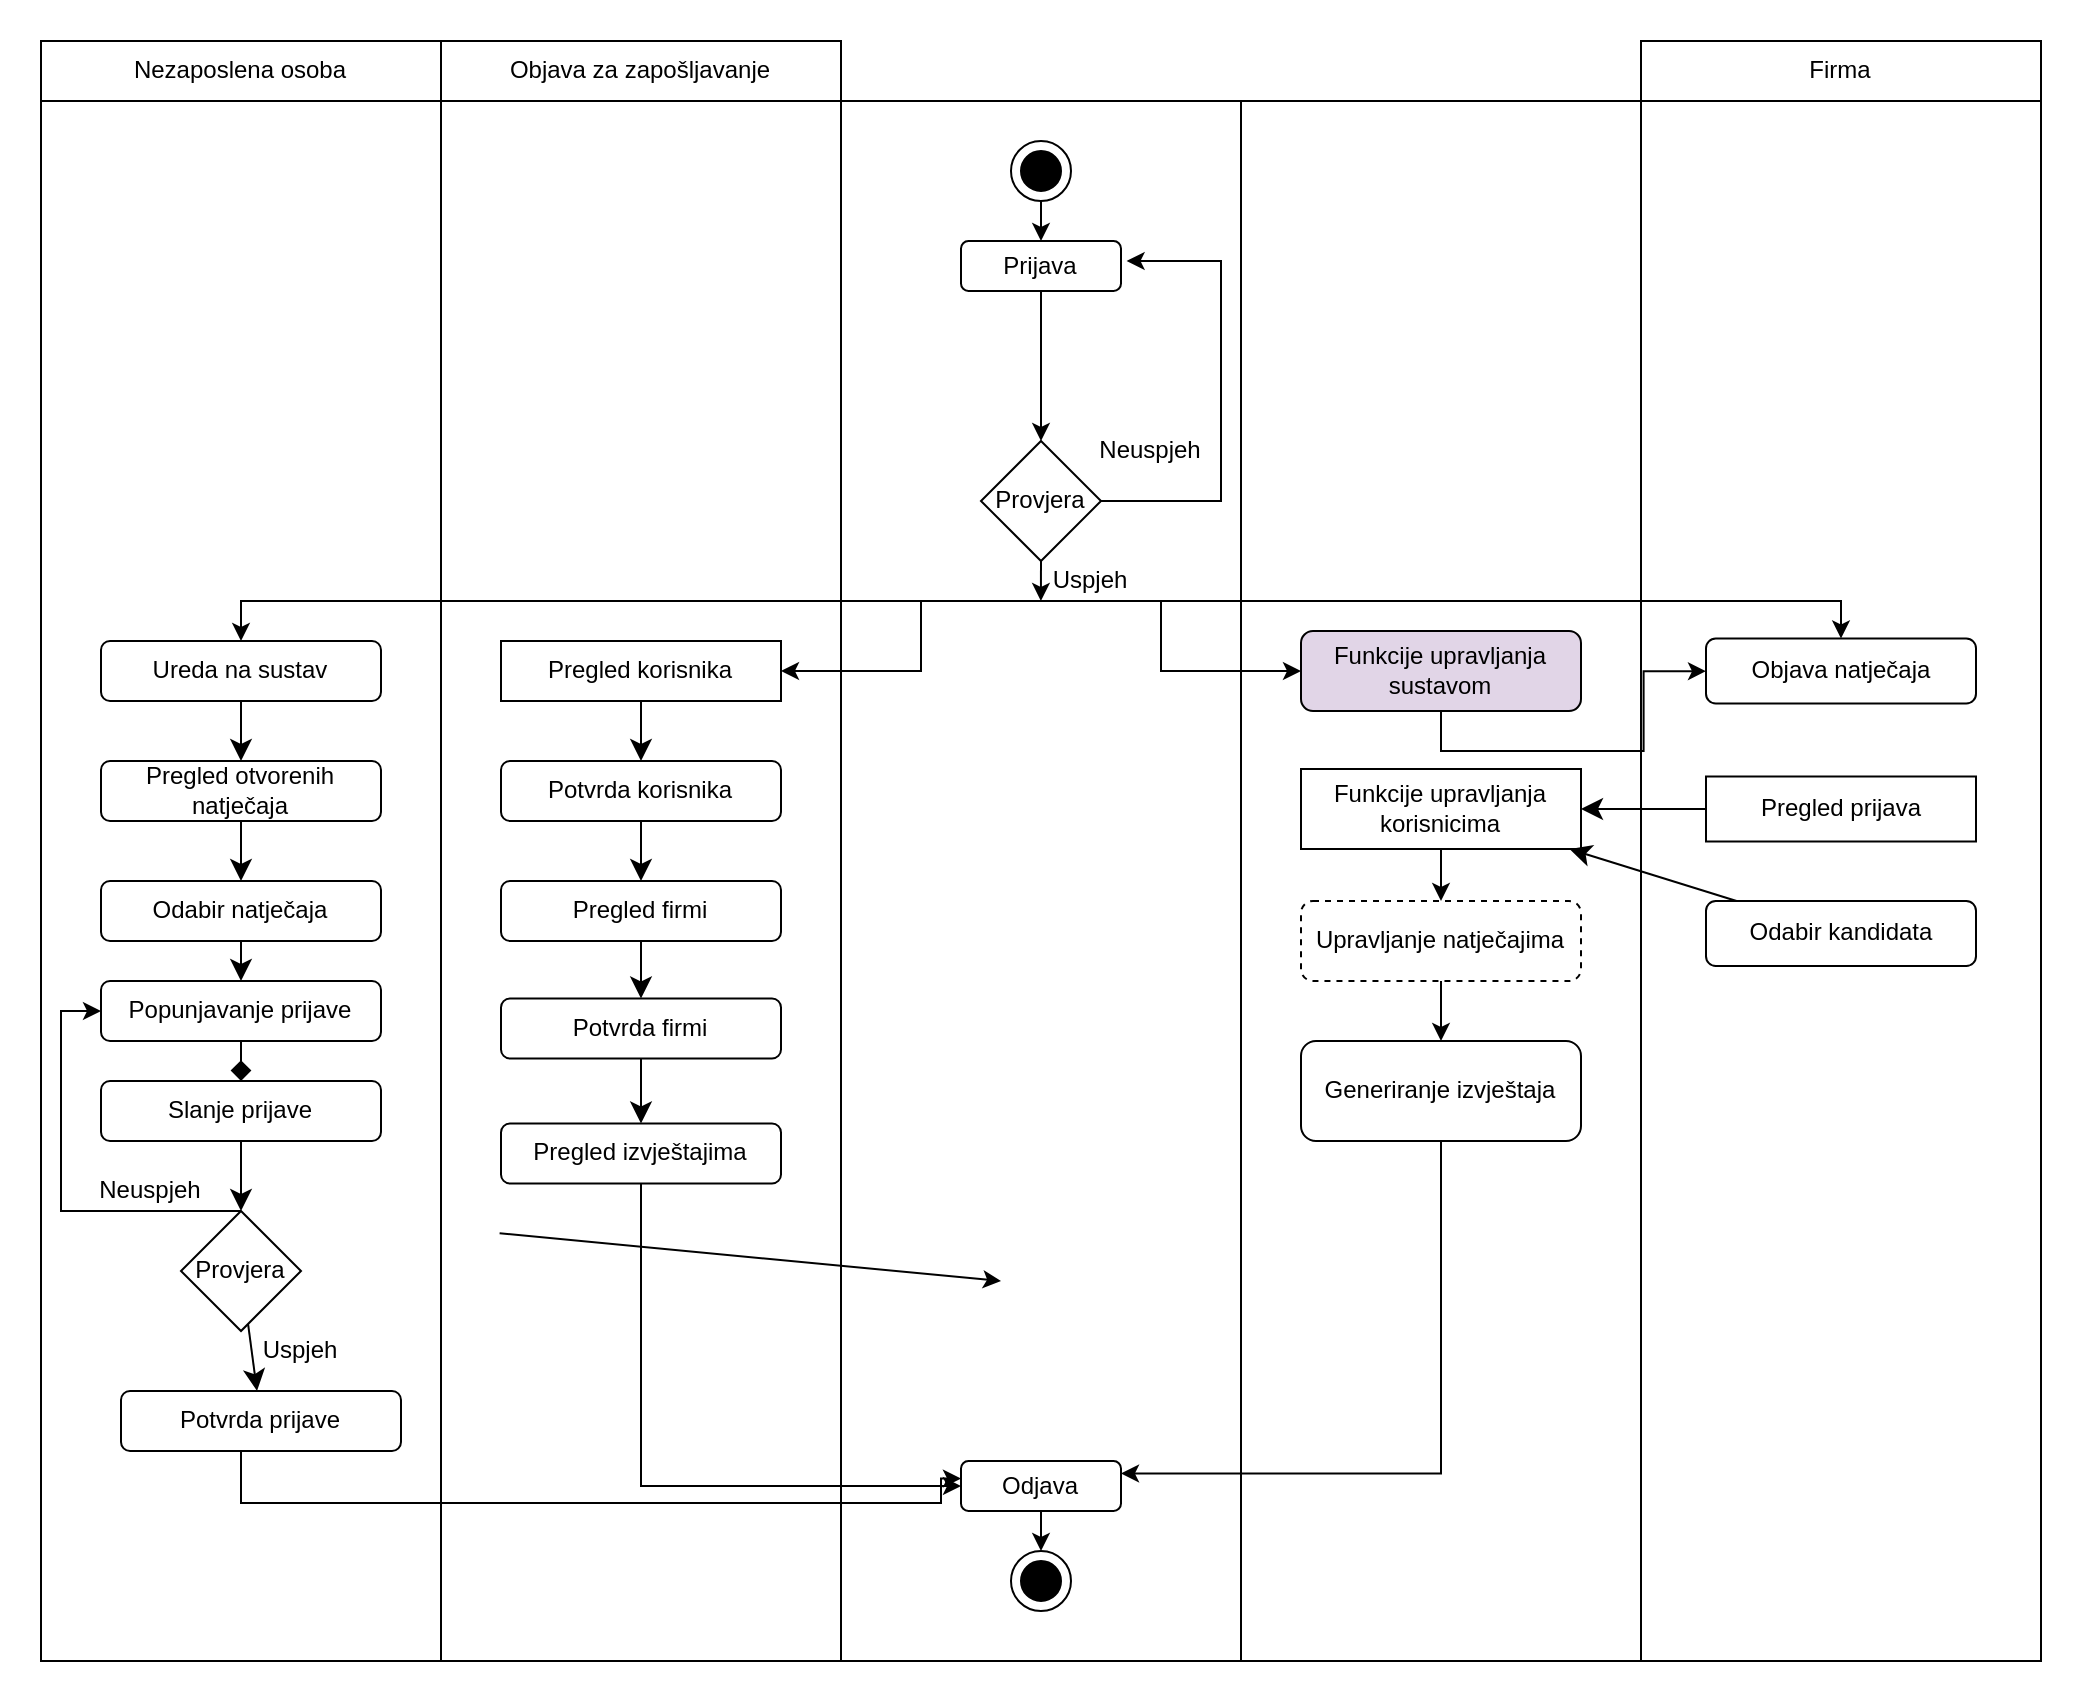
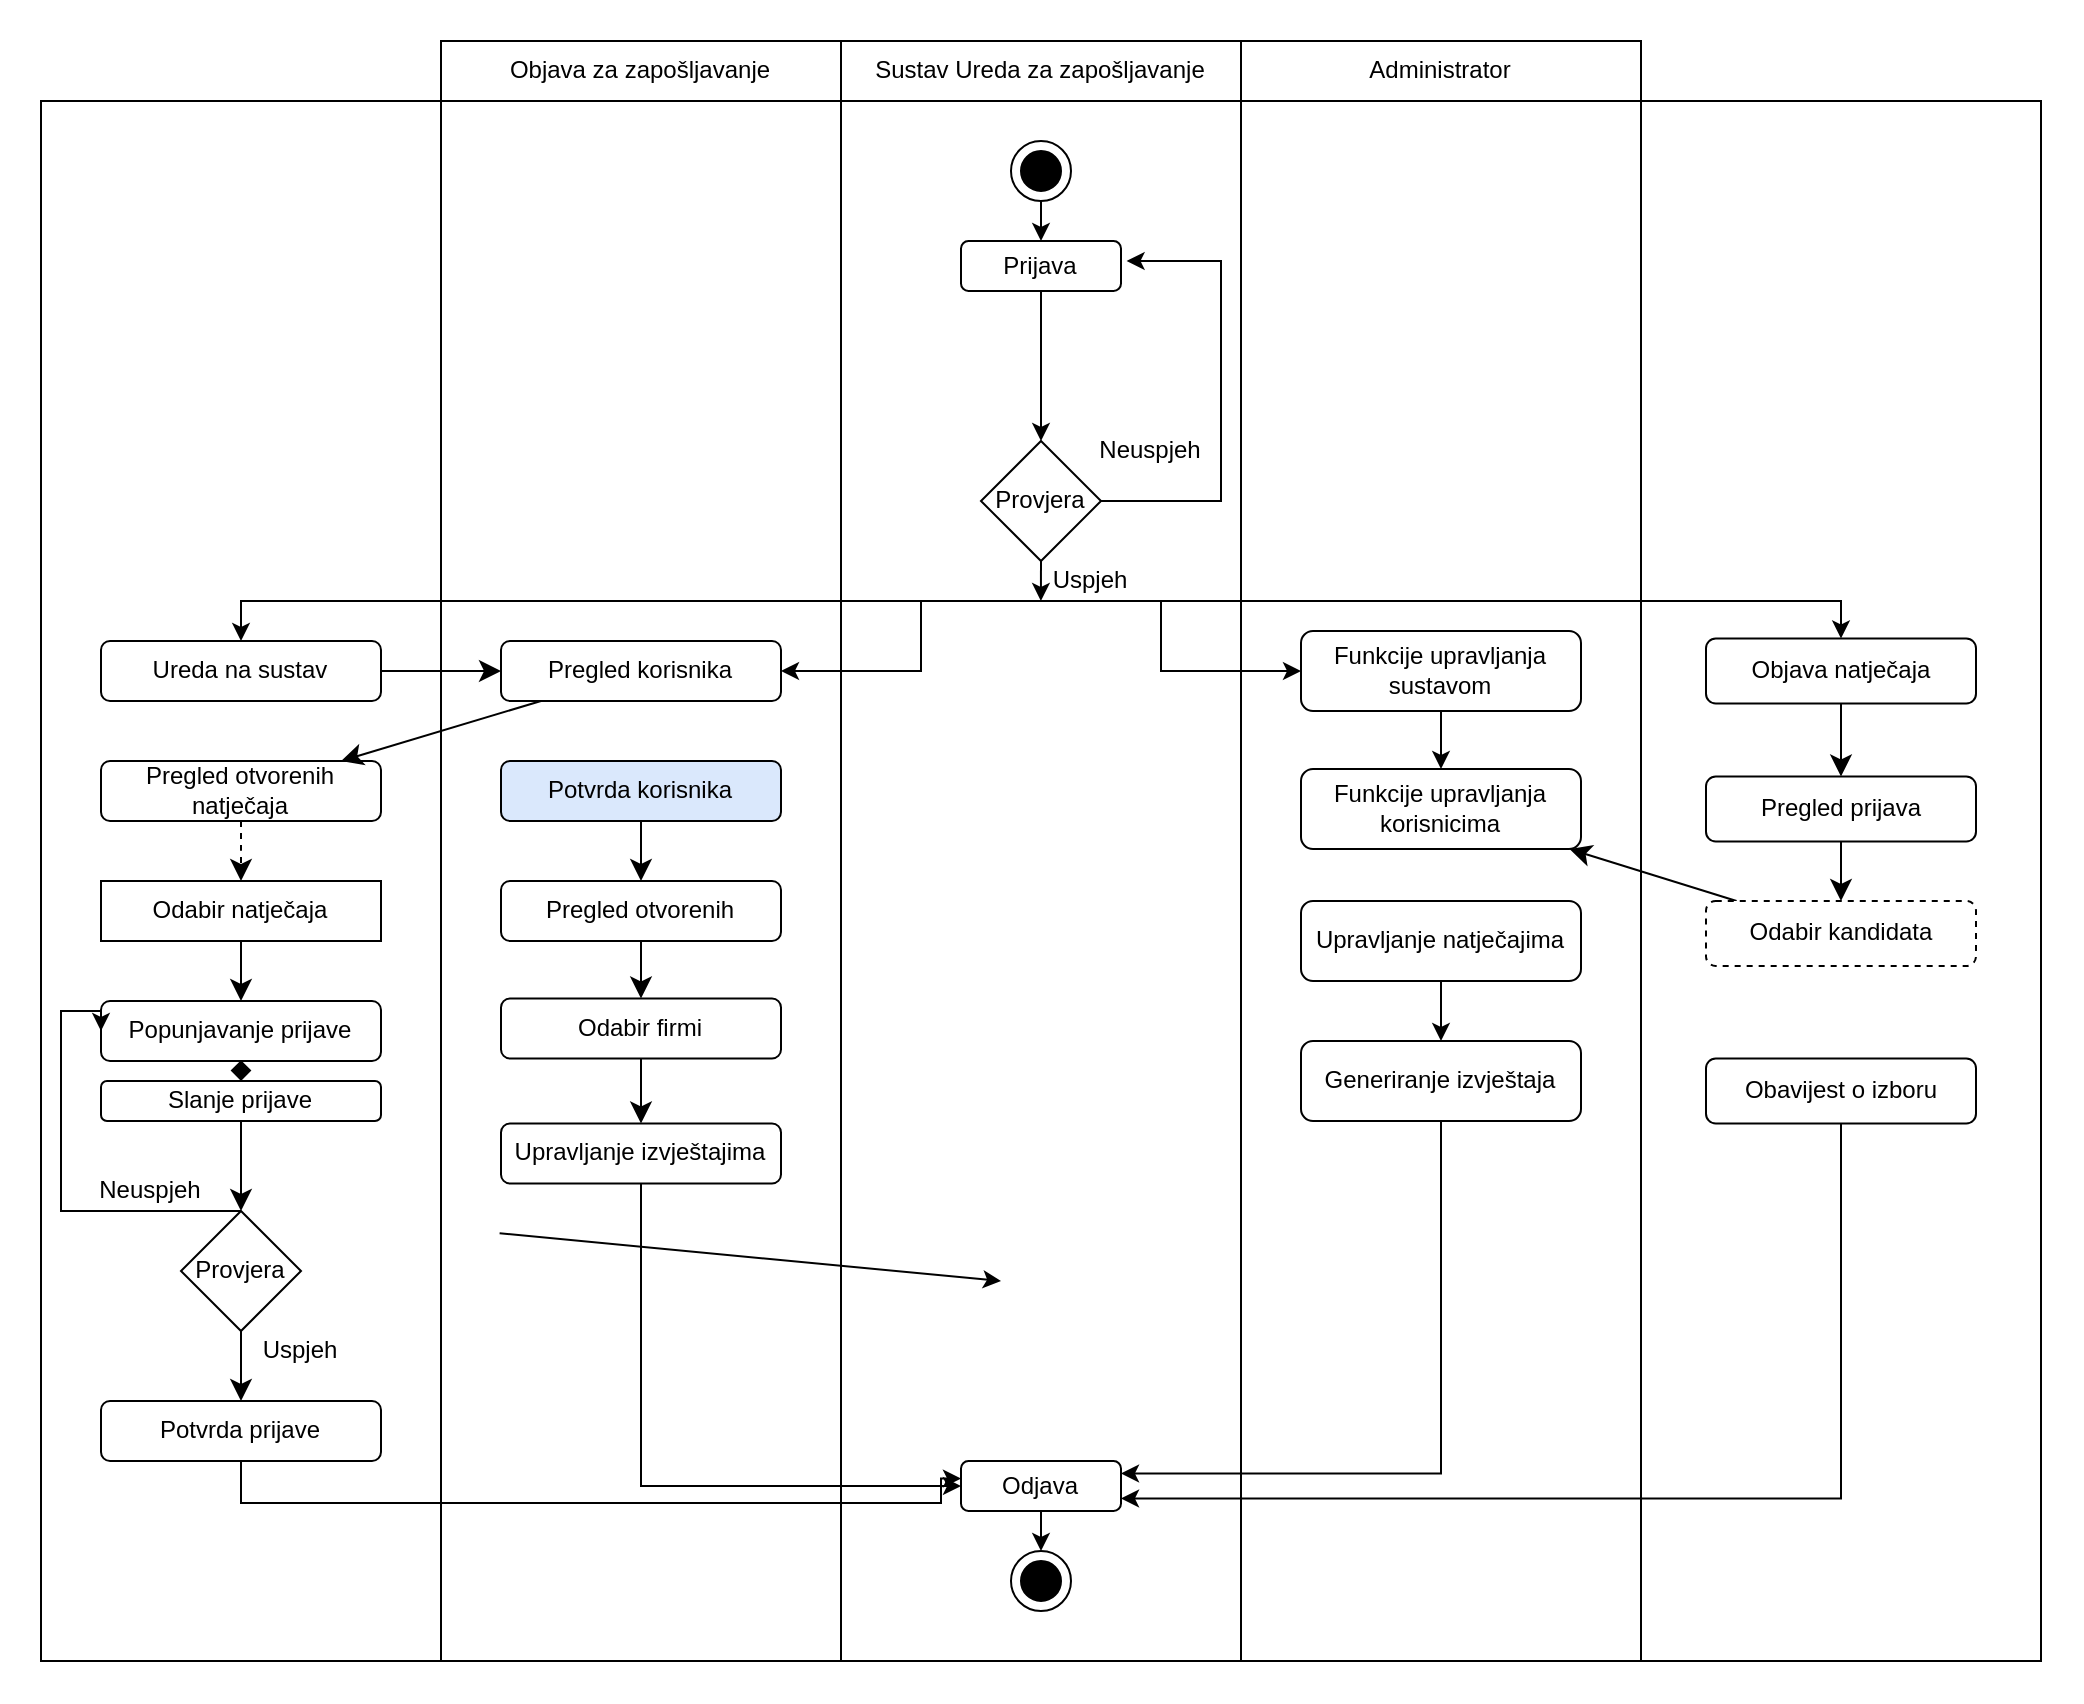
(241, 71) -> none
none -> (1041, 71)
none -> (1441, 71)
(1841, 71) -> none
(641, 671) -> (641, 671)
(1441, 671) -> (1441, 671)
(241, 724) -> (433, 671)
(641, 724) -> (448, 729)
none -> (1841, 732)
(1604, 751) -> (1441, 752)
(641, 791) -> (641, 791)
(1441, 809) -> (1441, 809)
(1651, 809) -> (1841, 864)
(1841, 809) -> (1841, 809)
(241, 846) -> (241, 846)
(1441, 868) -> none
(241, 911) -> (241, 911)
(641, 911) -> (641, 911)
(1841, 934) -> (1841, 934)
(1441, 941) -> (1441, 941)
(241, 1011) -> (241, 1031)
(641, 1029) -> (641, 1029)
(1441, 1091) -> (1441, 1081)
none -> (1841, 1091)
(241, 1111) -> (241, 1101)
(641, 1153) -> (641, 1153)
(261, 1421) -> (241, 1431)
none -> (1675, 1499)
